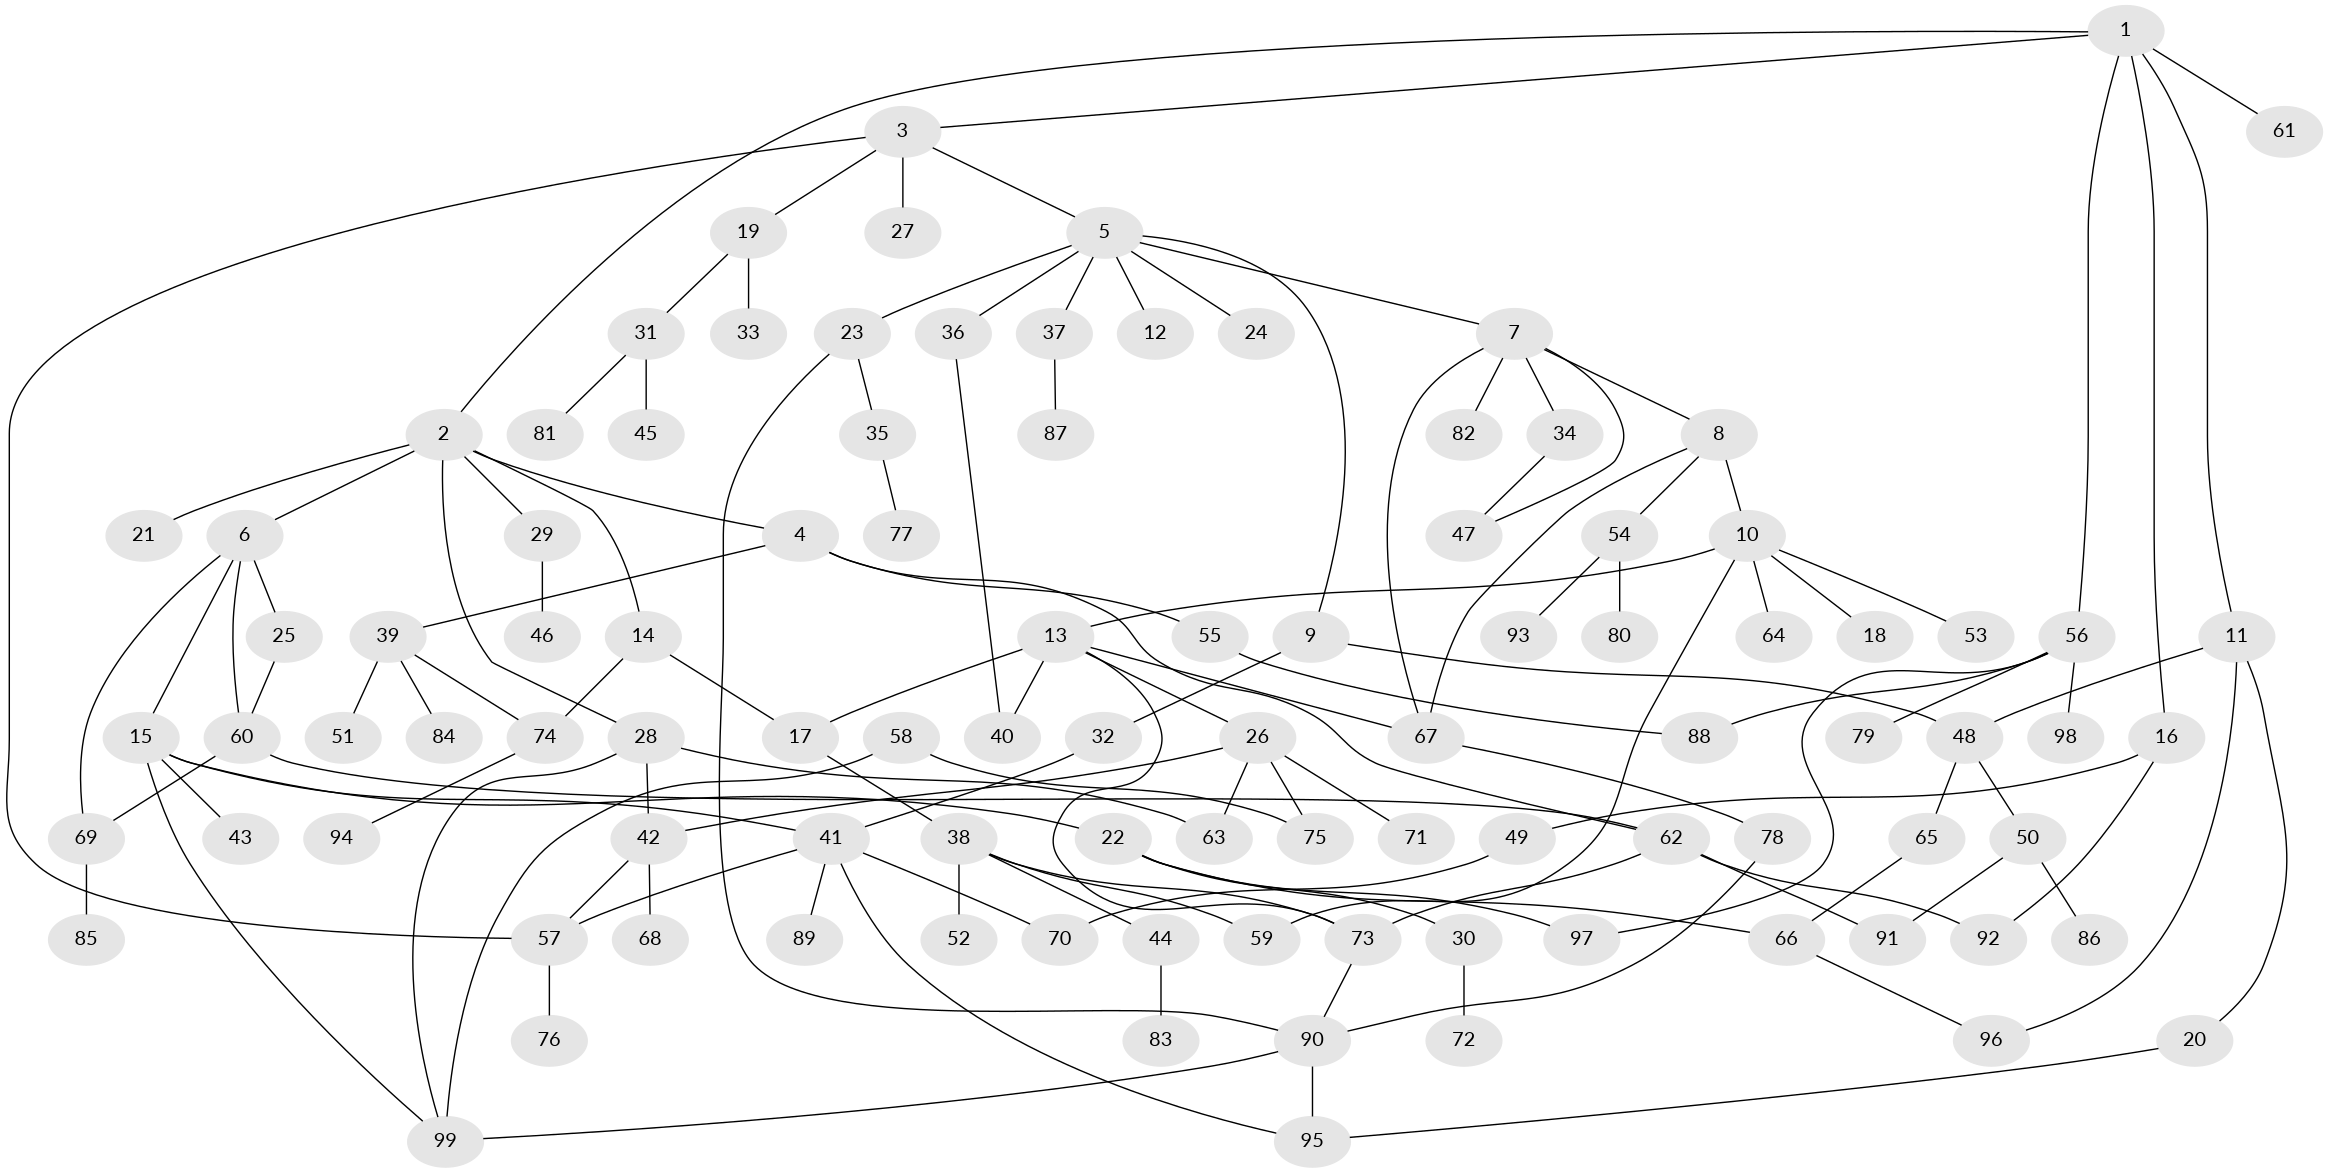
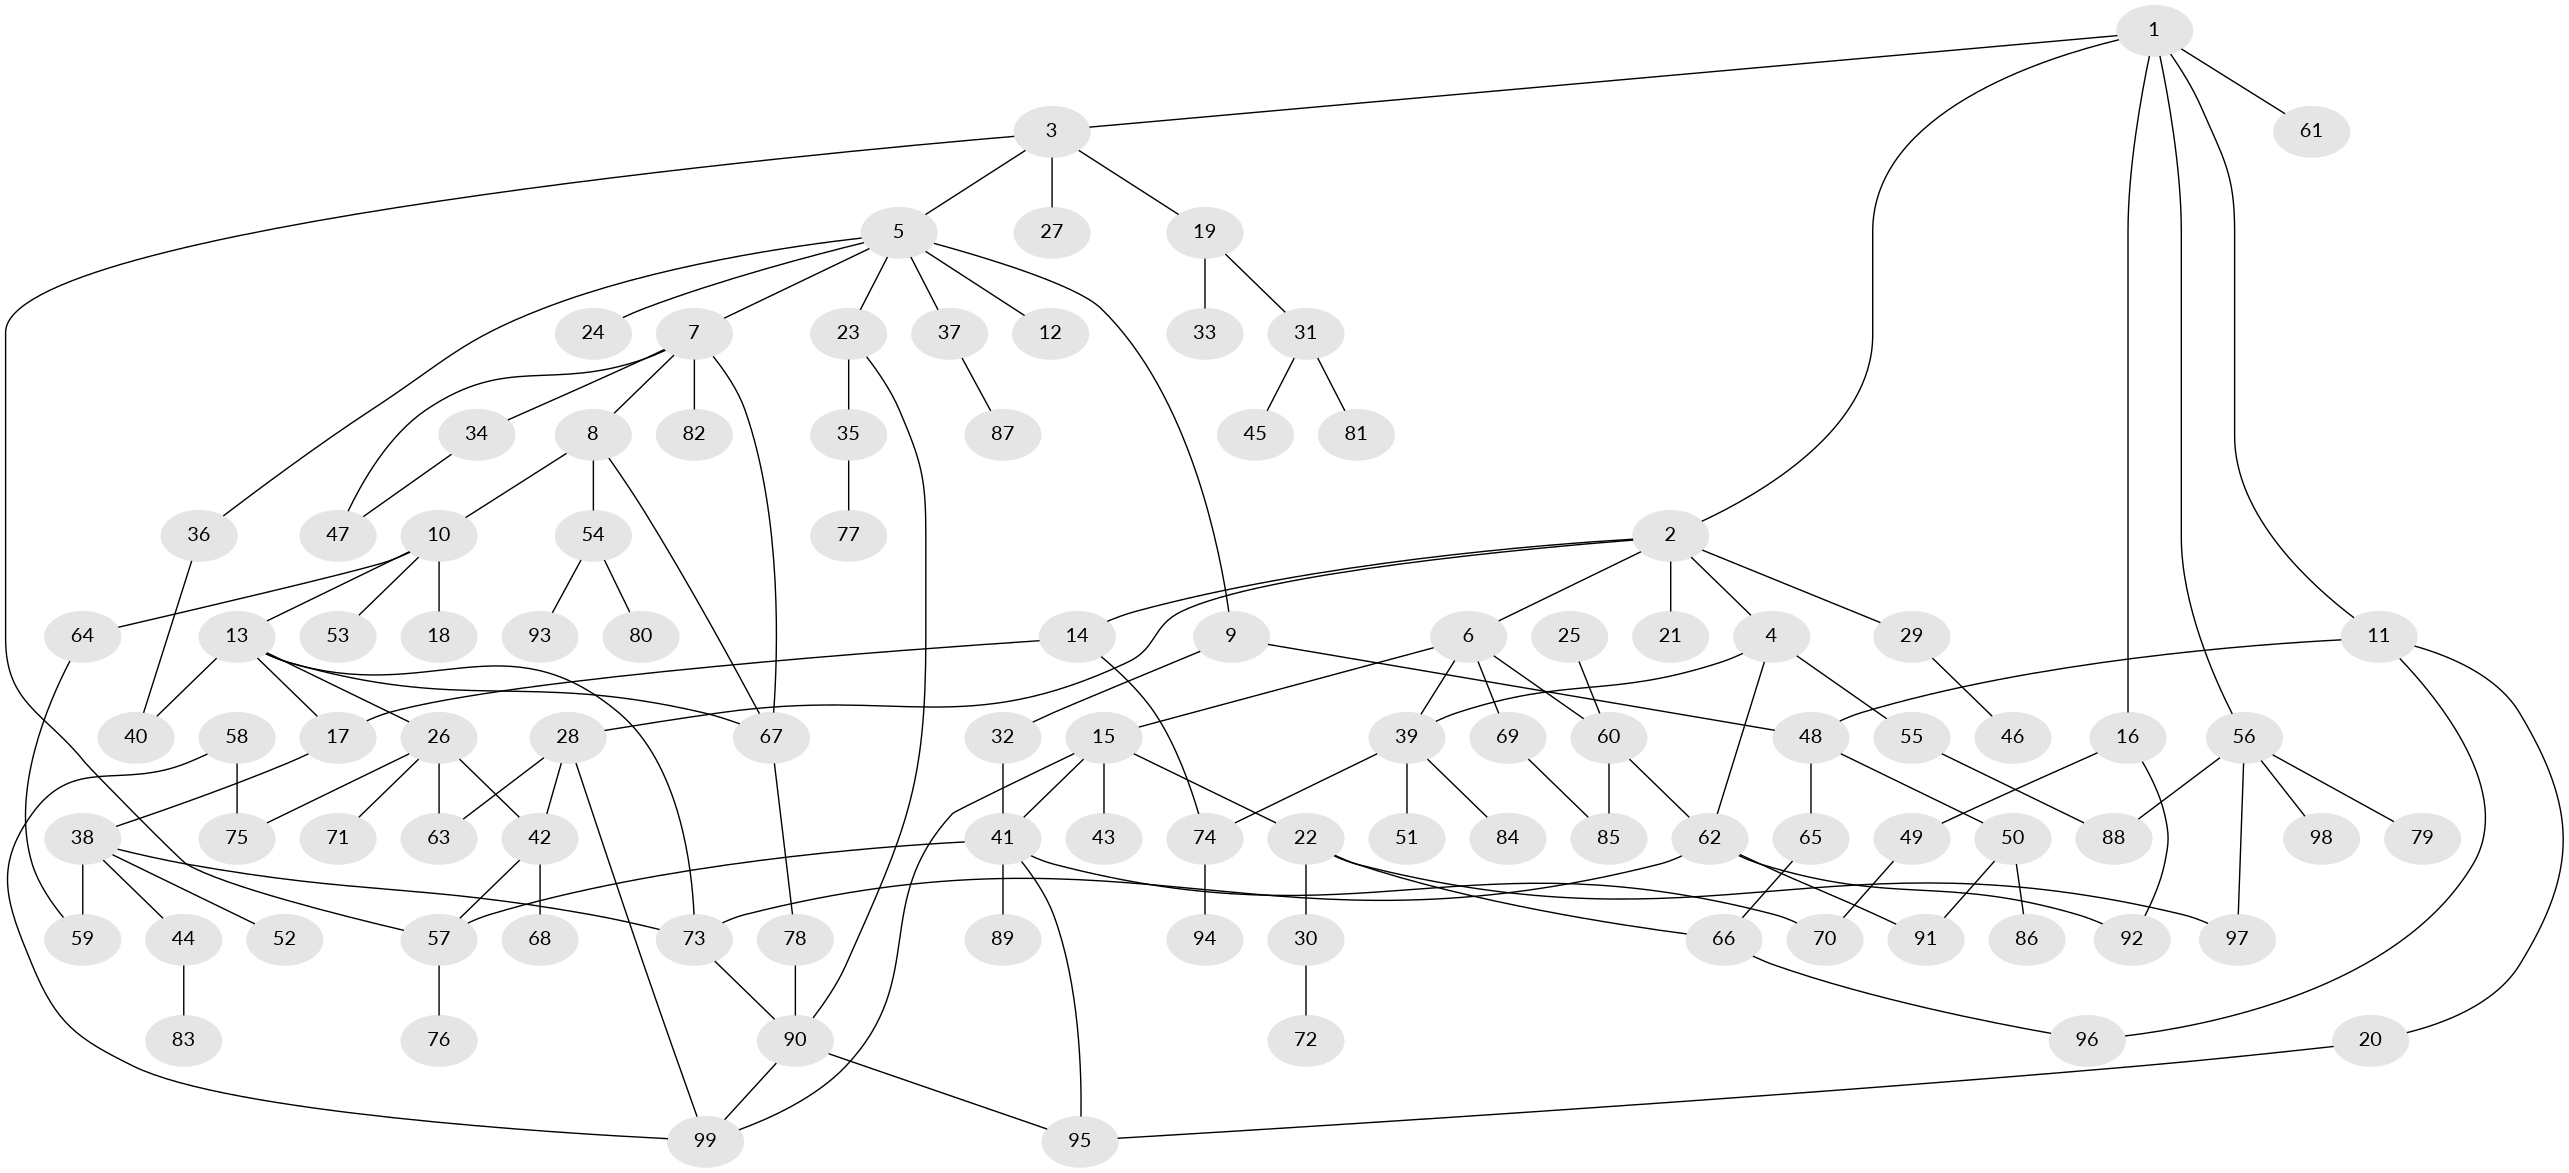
(265, 586) -> (1438, 687)
(167, 787) -> (1609, 789)
(1591, 843) -> (27, 790)
